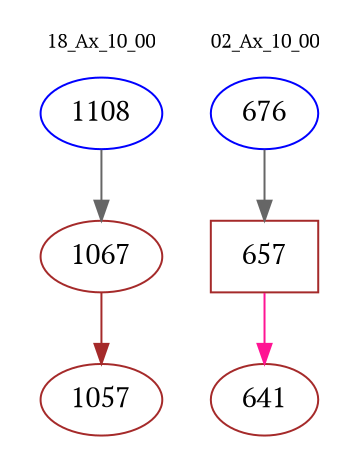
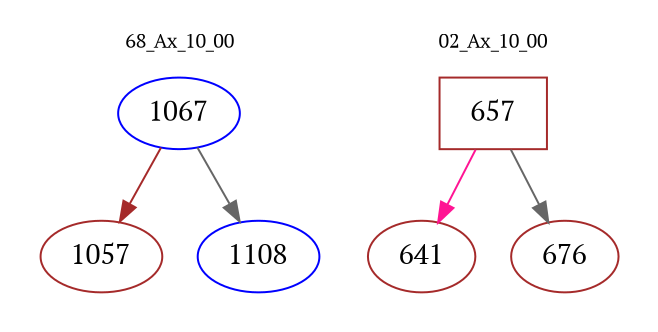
(101, 43) -> (180, 43)
(265, 113) -> (565, 257)
(101, 175) -> (213, 176)
(265, 175) -> (525, 177)
(101, 257) -> (179, 113)
